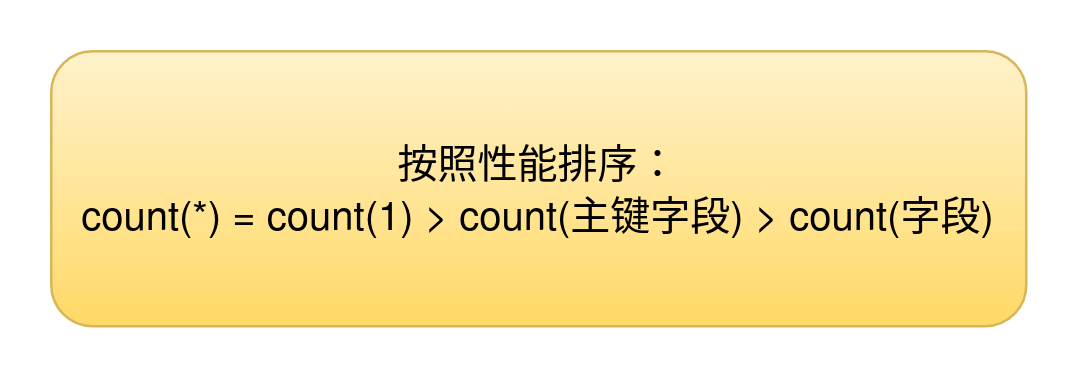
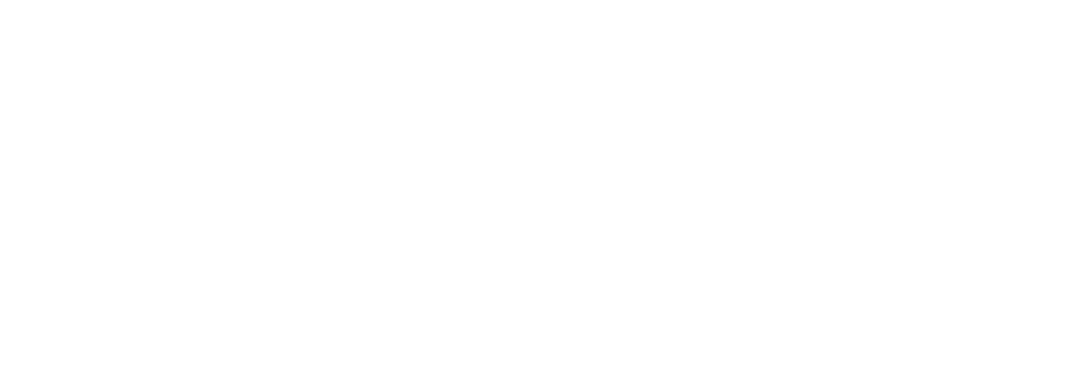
(539, 189) -> none
